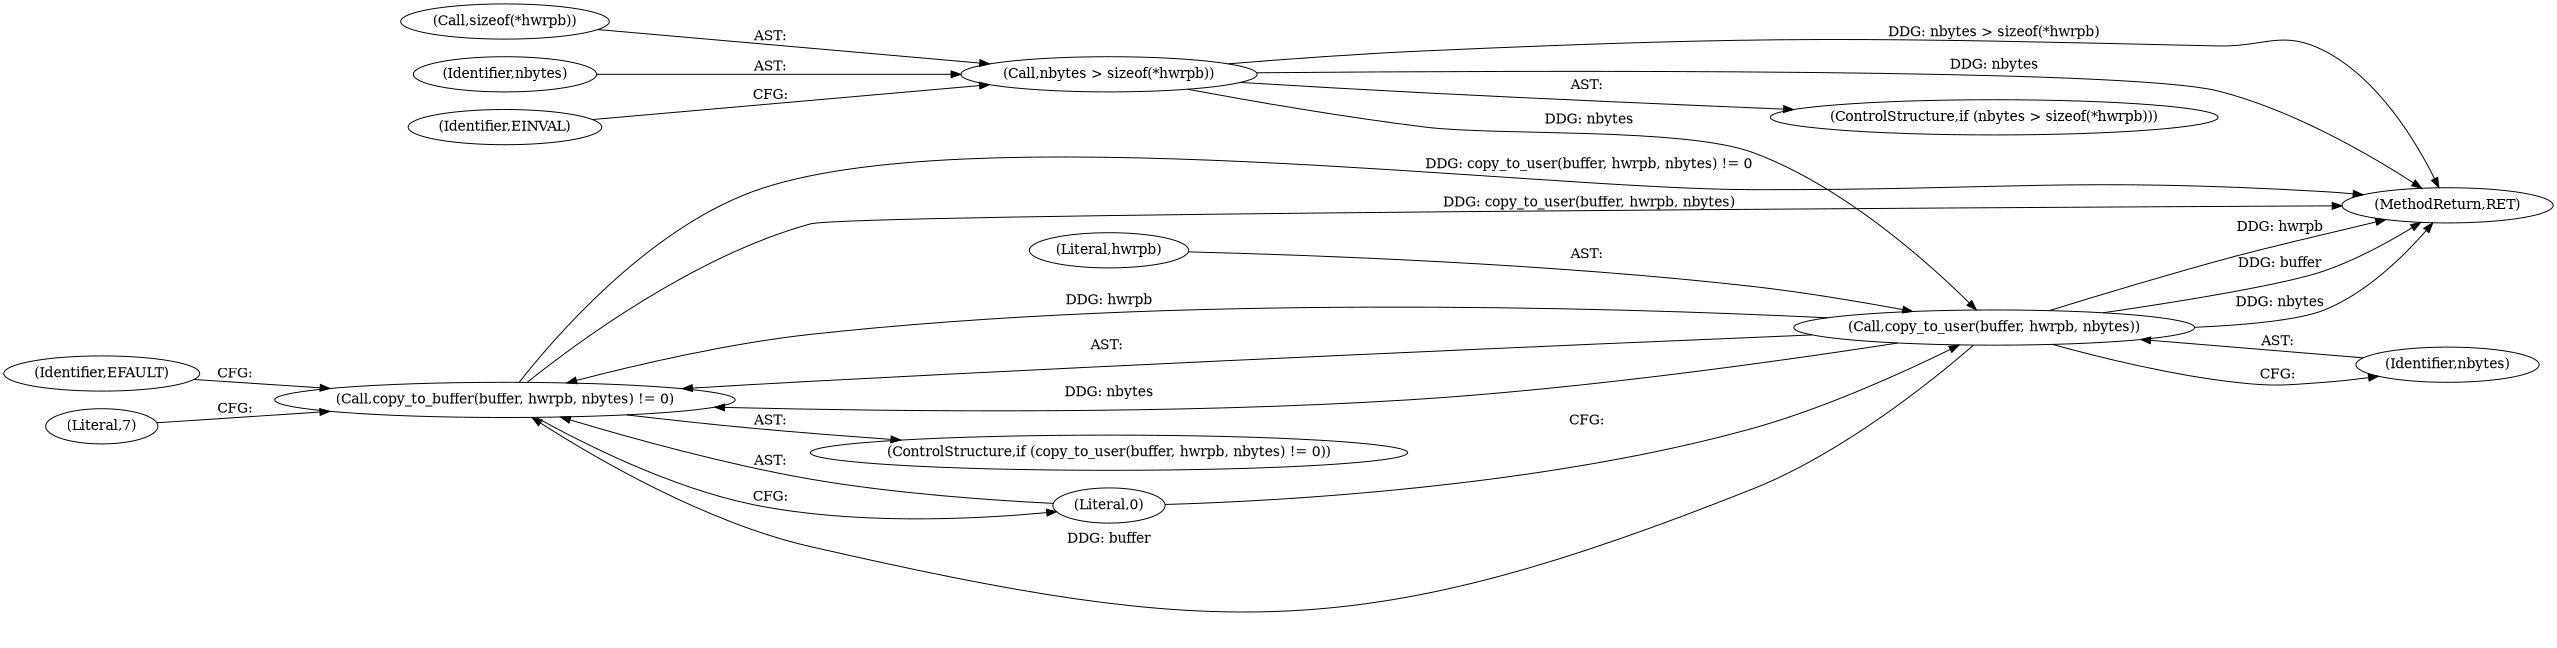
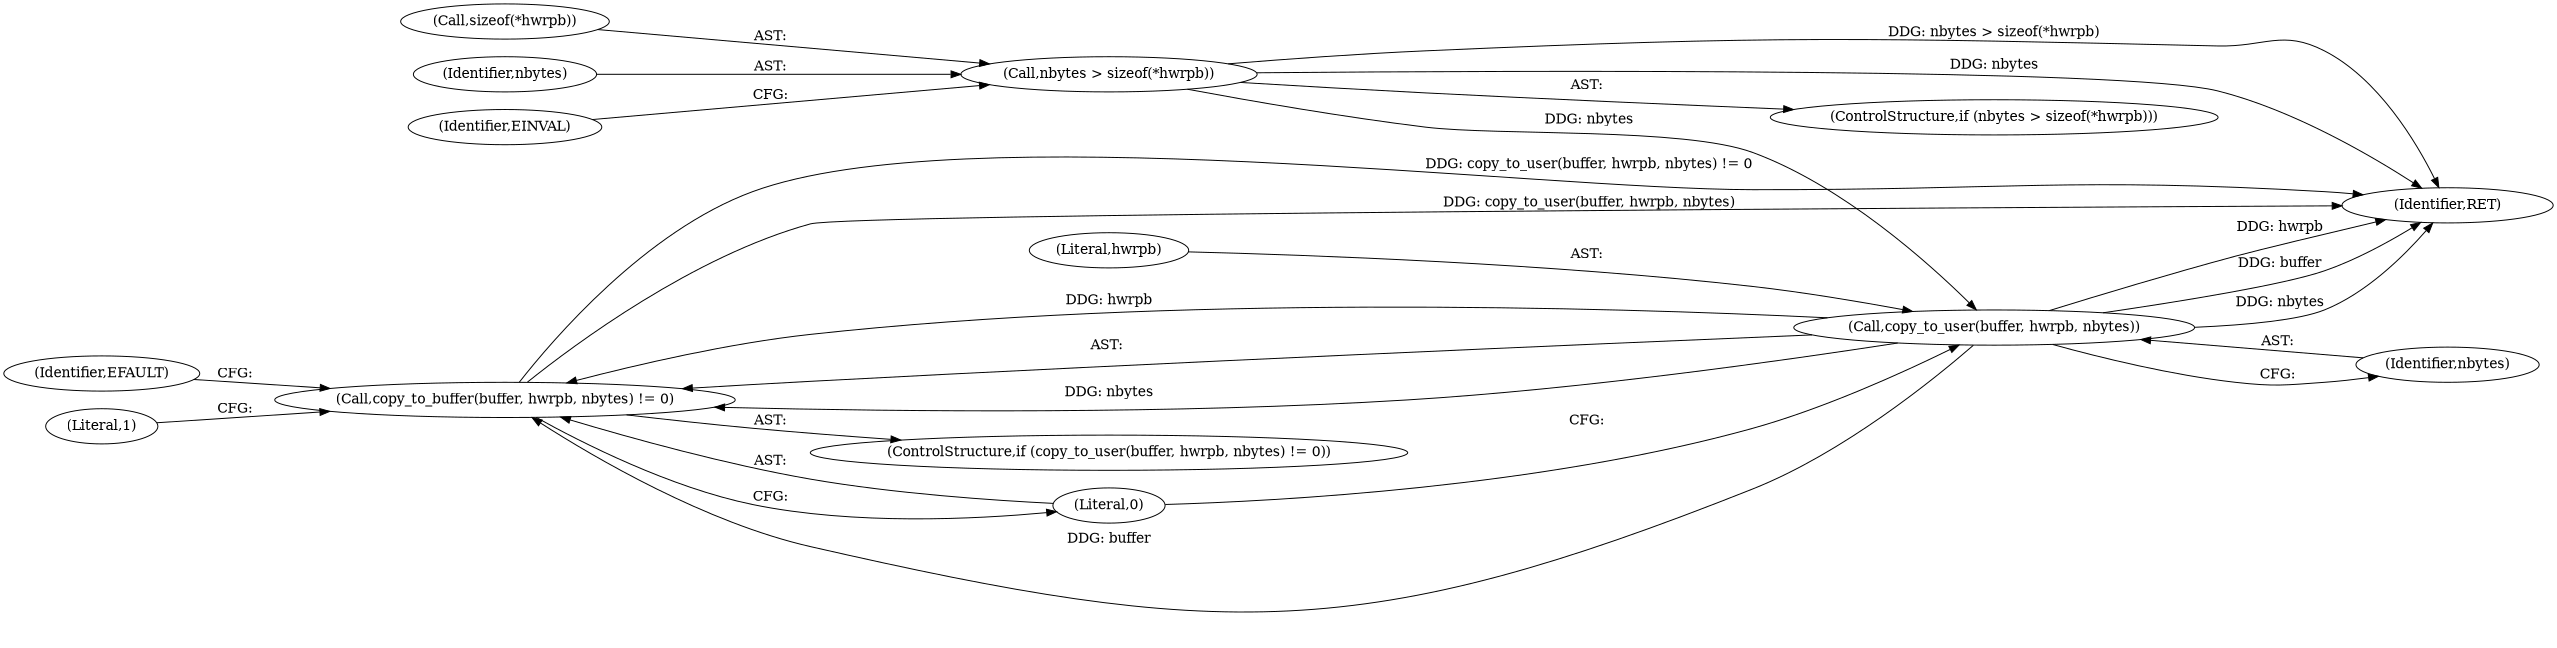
(2448, 205) -> (2448, 205)
(102, 426) -> (102, 426)
